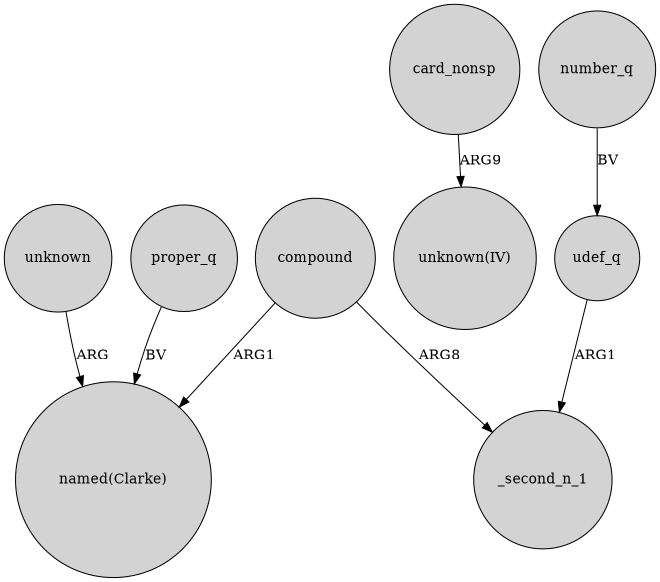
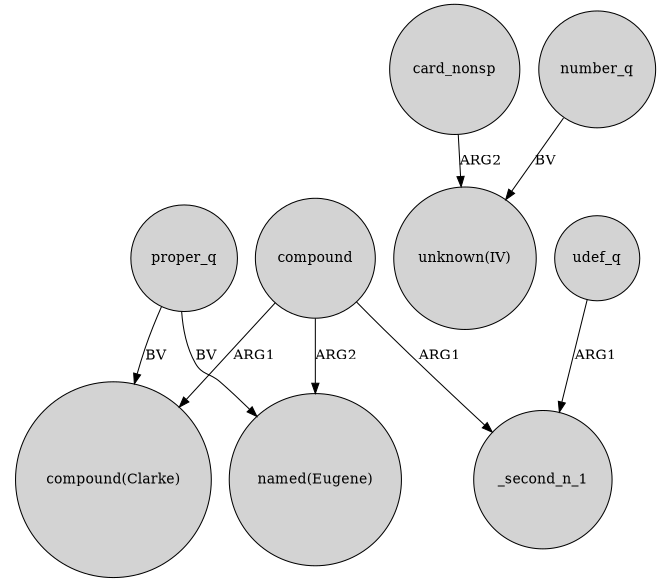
(481, 161) -> (481, 161)
(597, 167) -> (538, 155)
(58, 258) -> none
(440, 356) -> (440, 356)
(113, 480) -> (113, 480)
none -> (315, 480)
